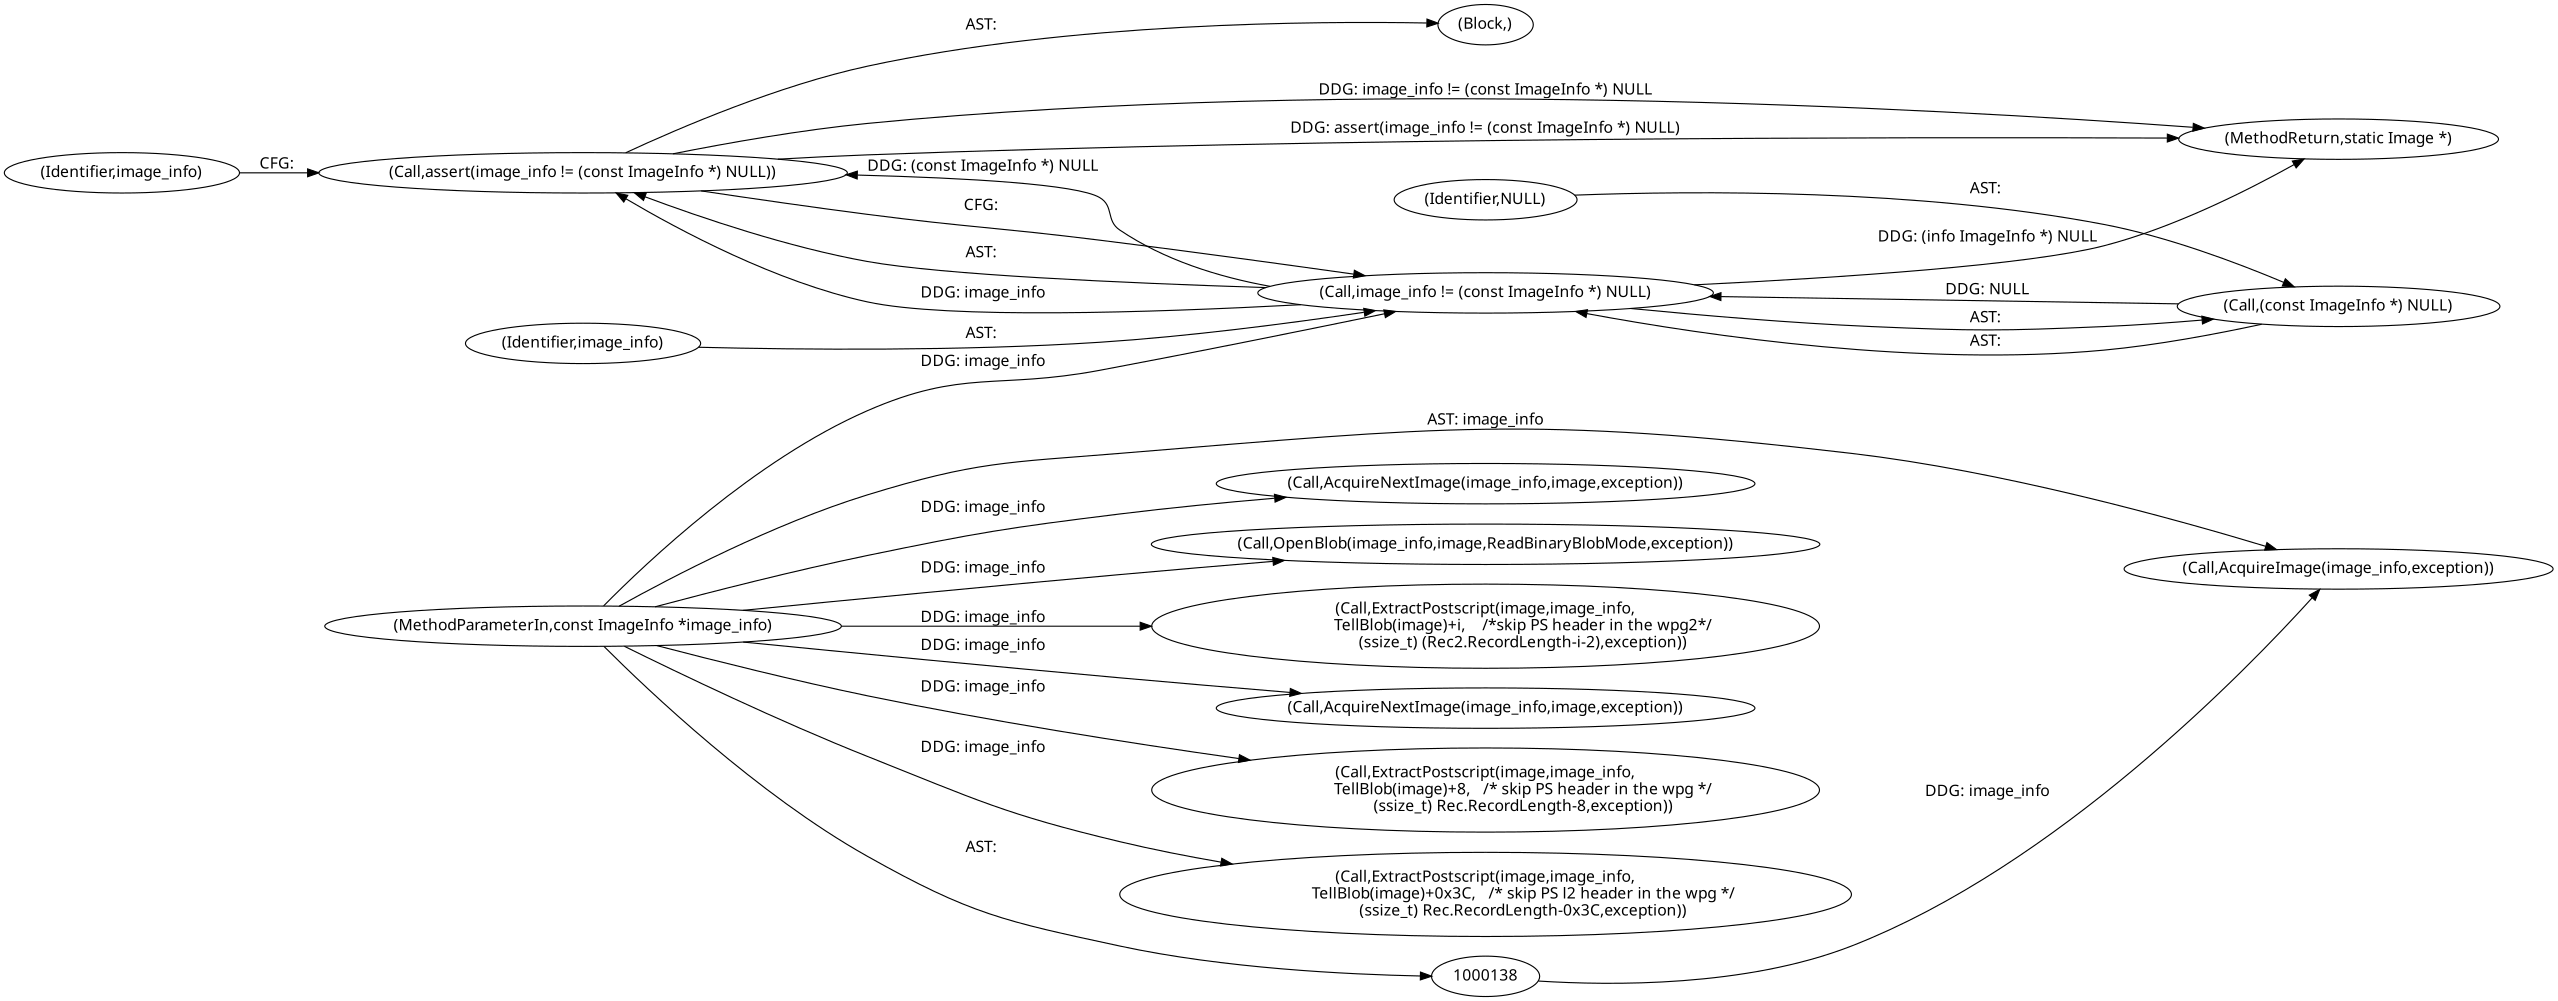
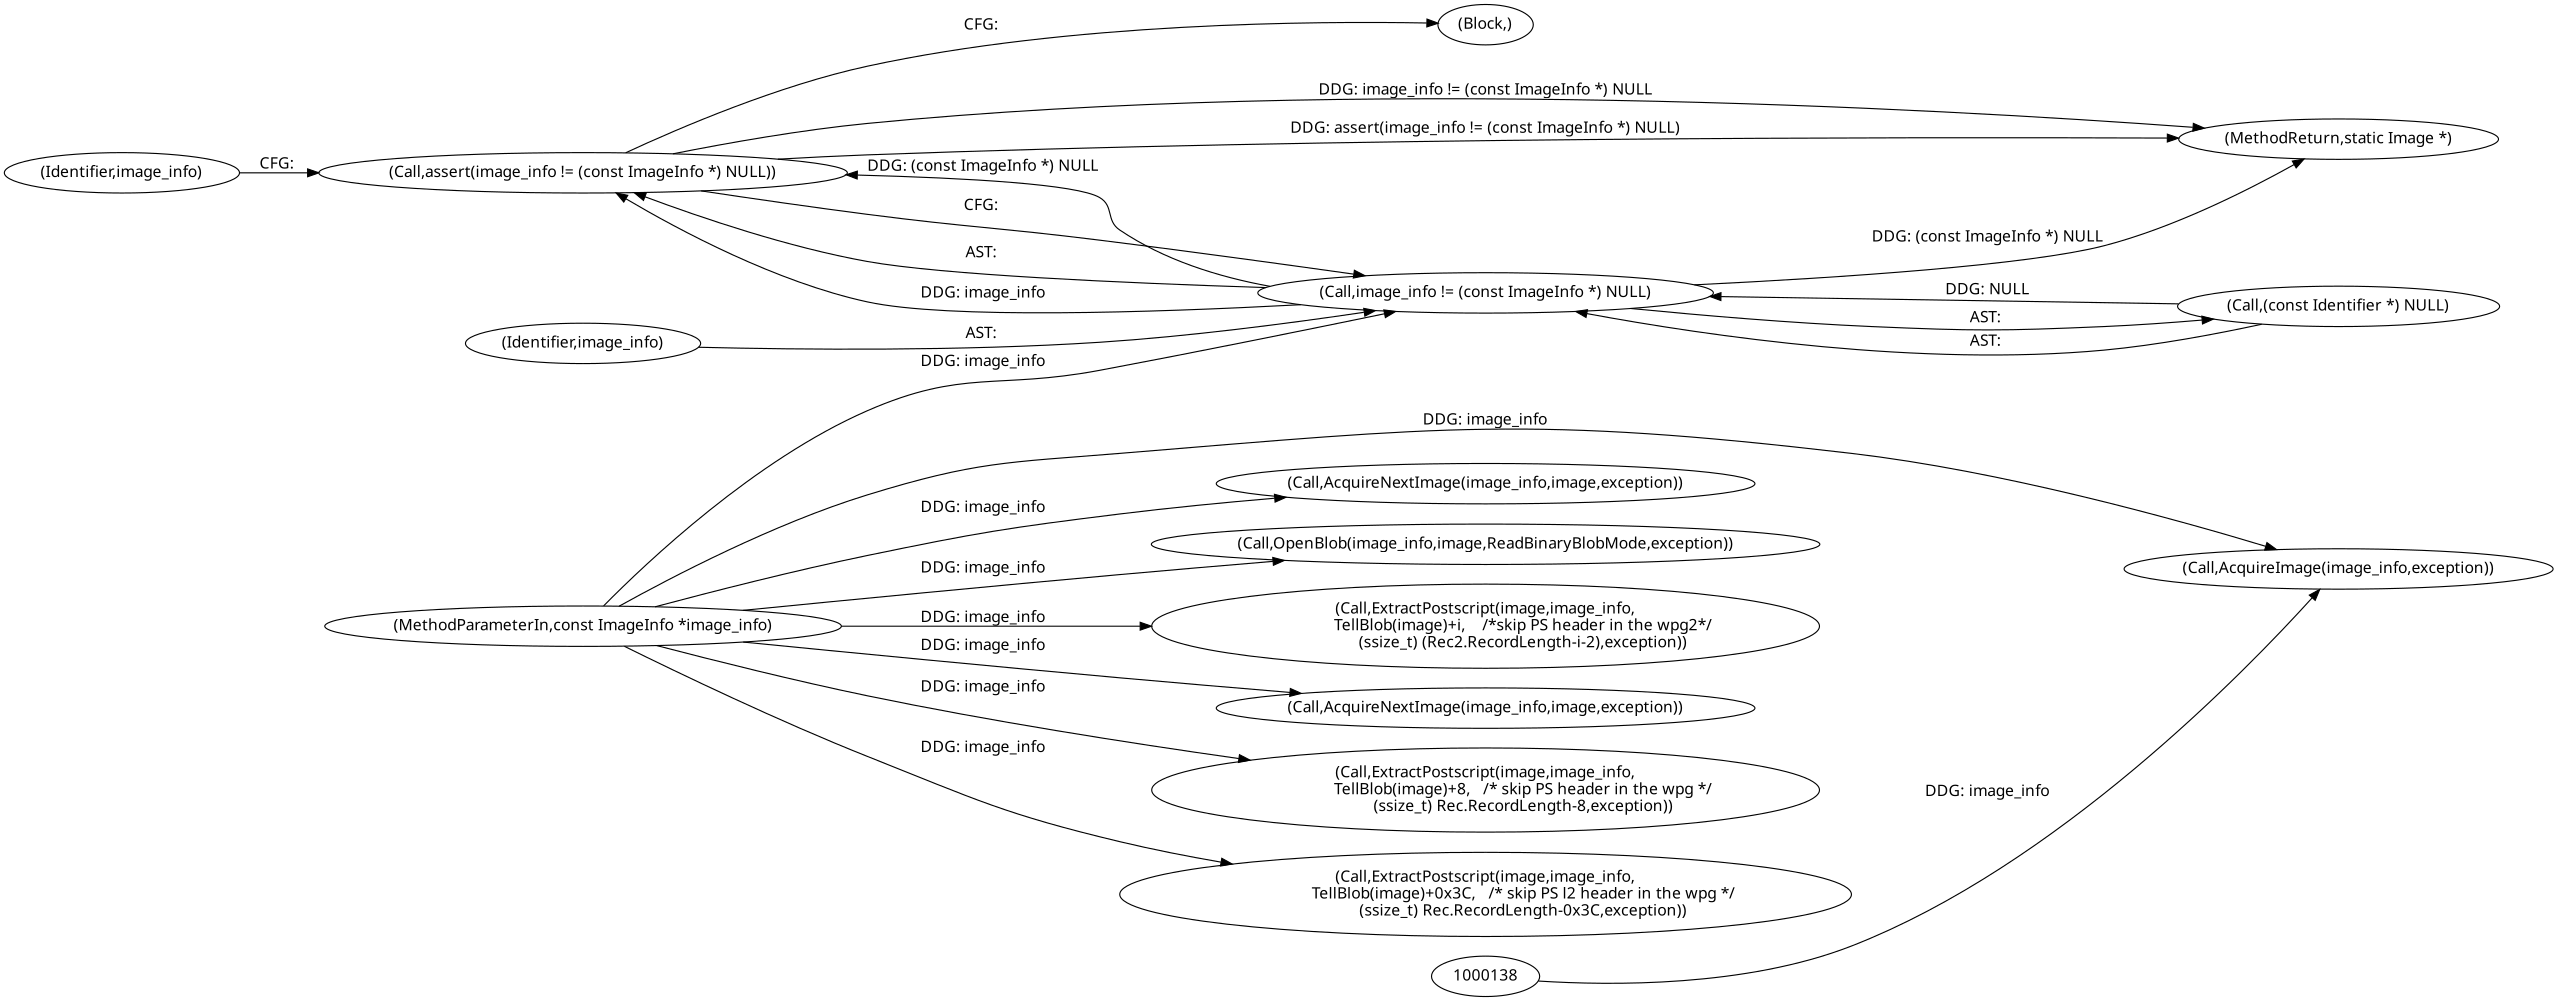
(983, 25) -> (983, 25)
(1486, 200) -> none
(1988, 237) -> (1988, 237)
(2339, 306) -> (2339, 306)
(1486, 420) -> (1486, 420)
(973, 908) -> none
